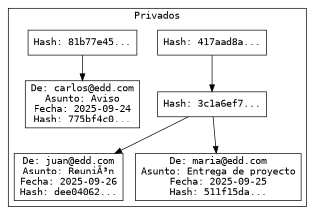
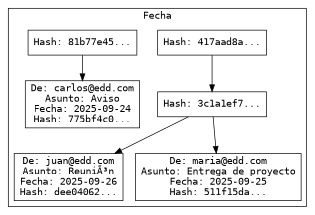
(157, 16) -> (157, 16)
(212, 104) -> (212, 104)
